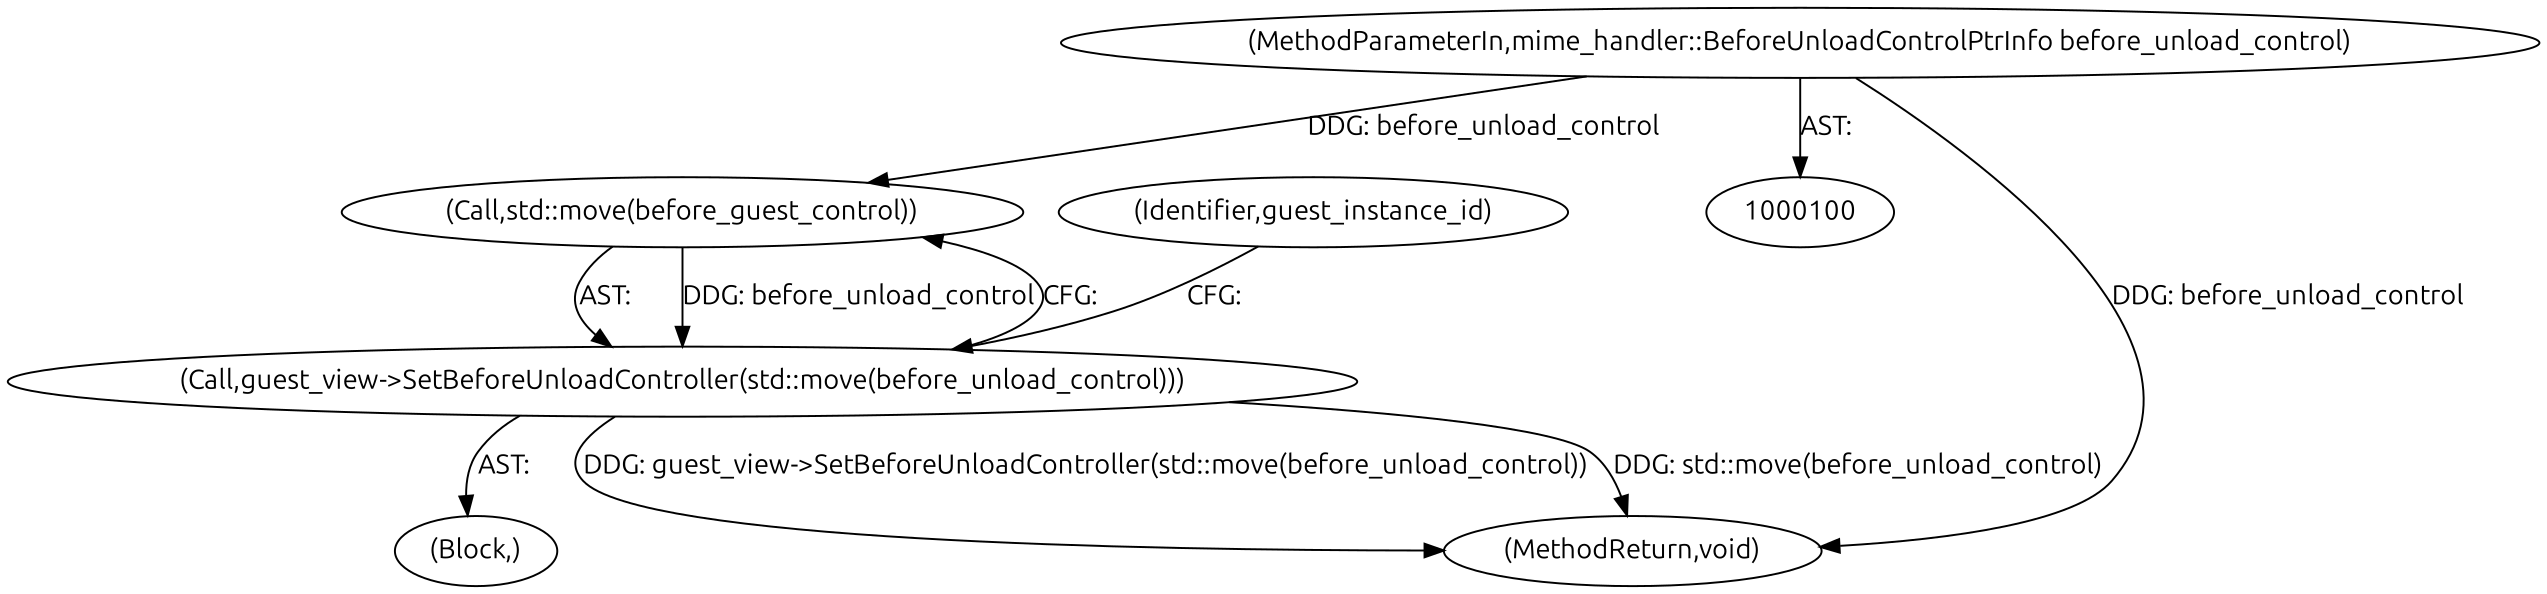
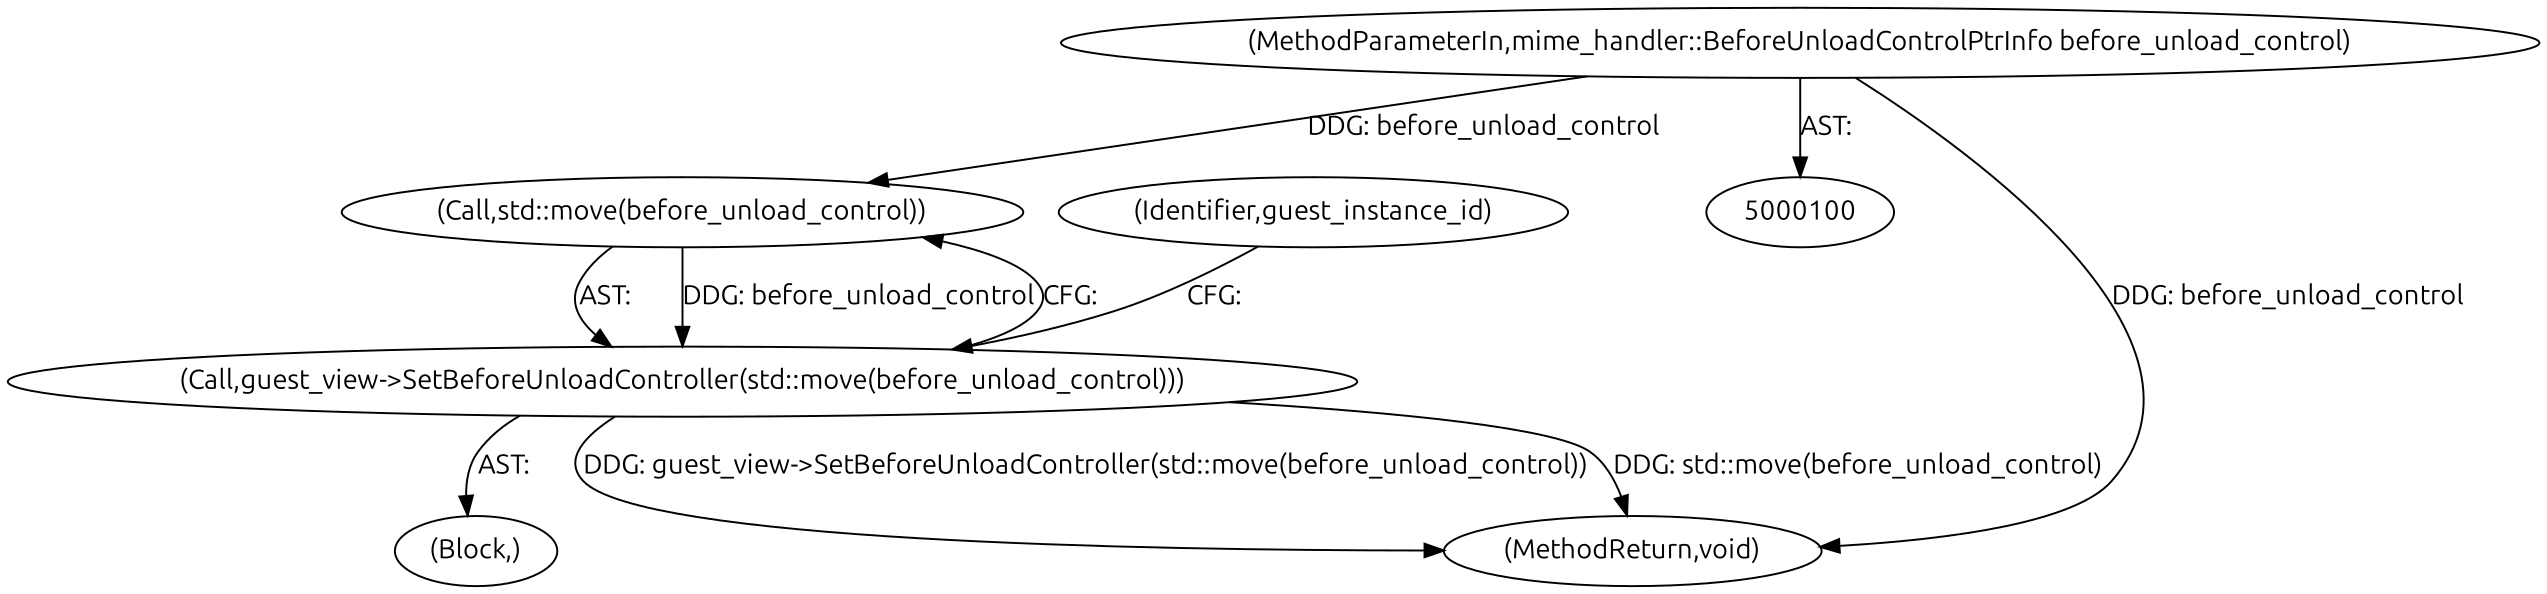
(683, 212) -> (683, 212)
(1800, 212) -> (1800, 212)
